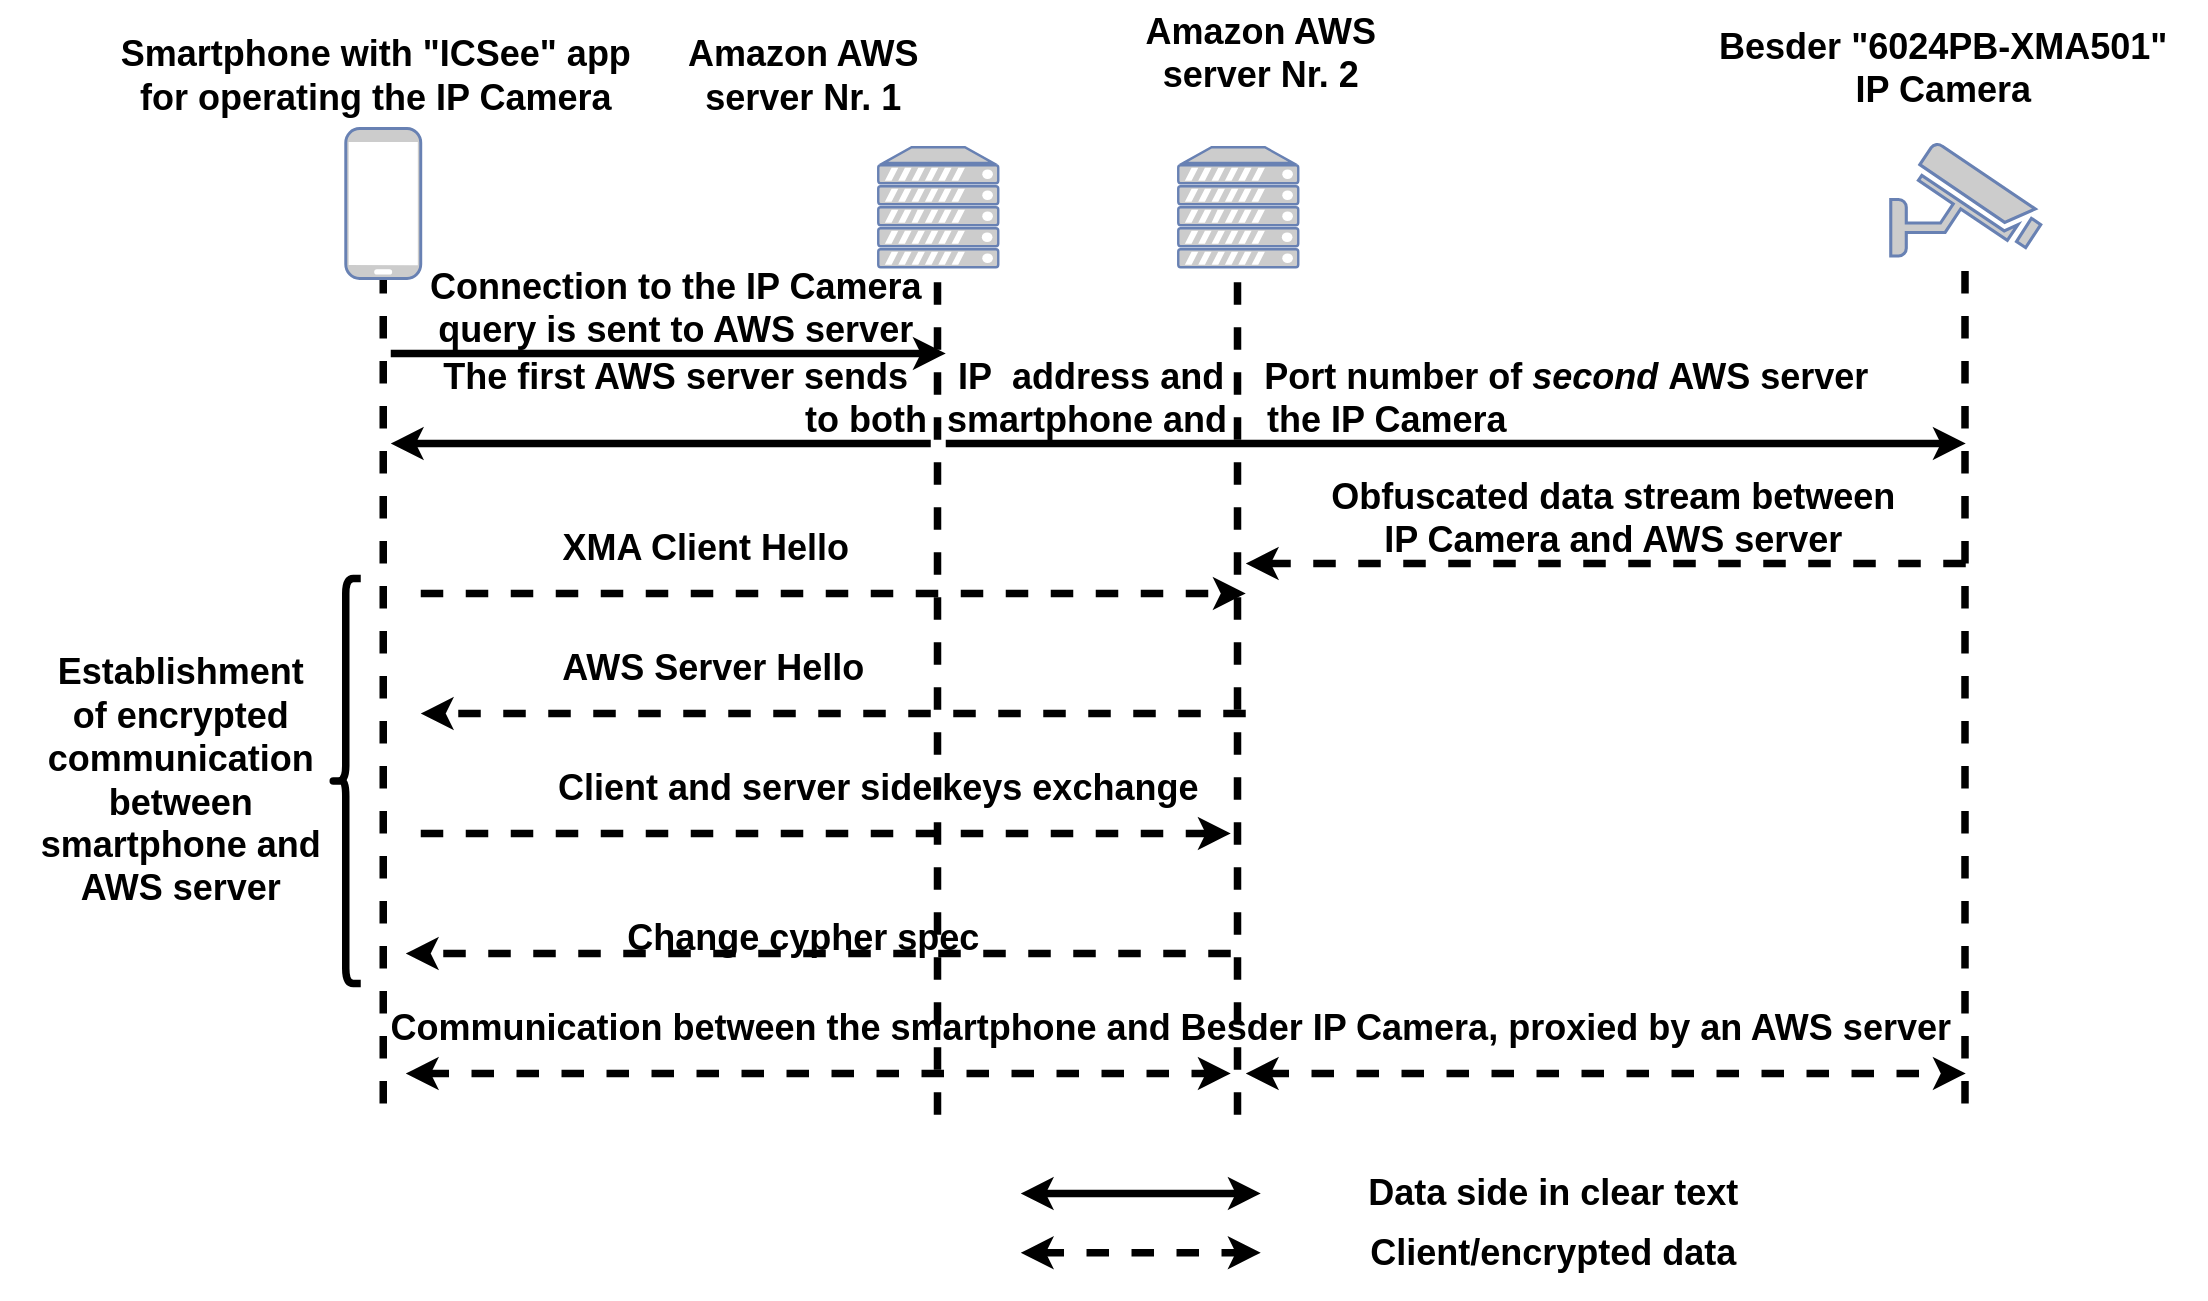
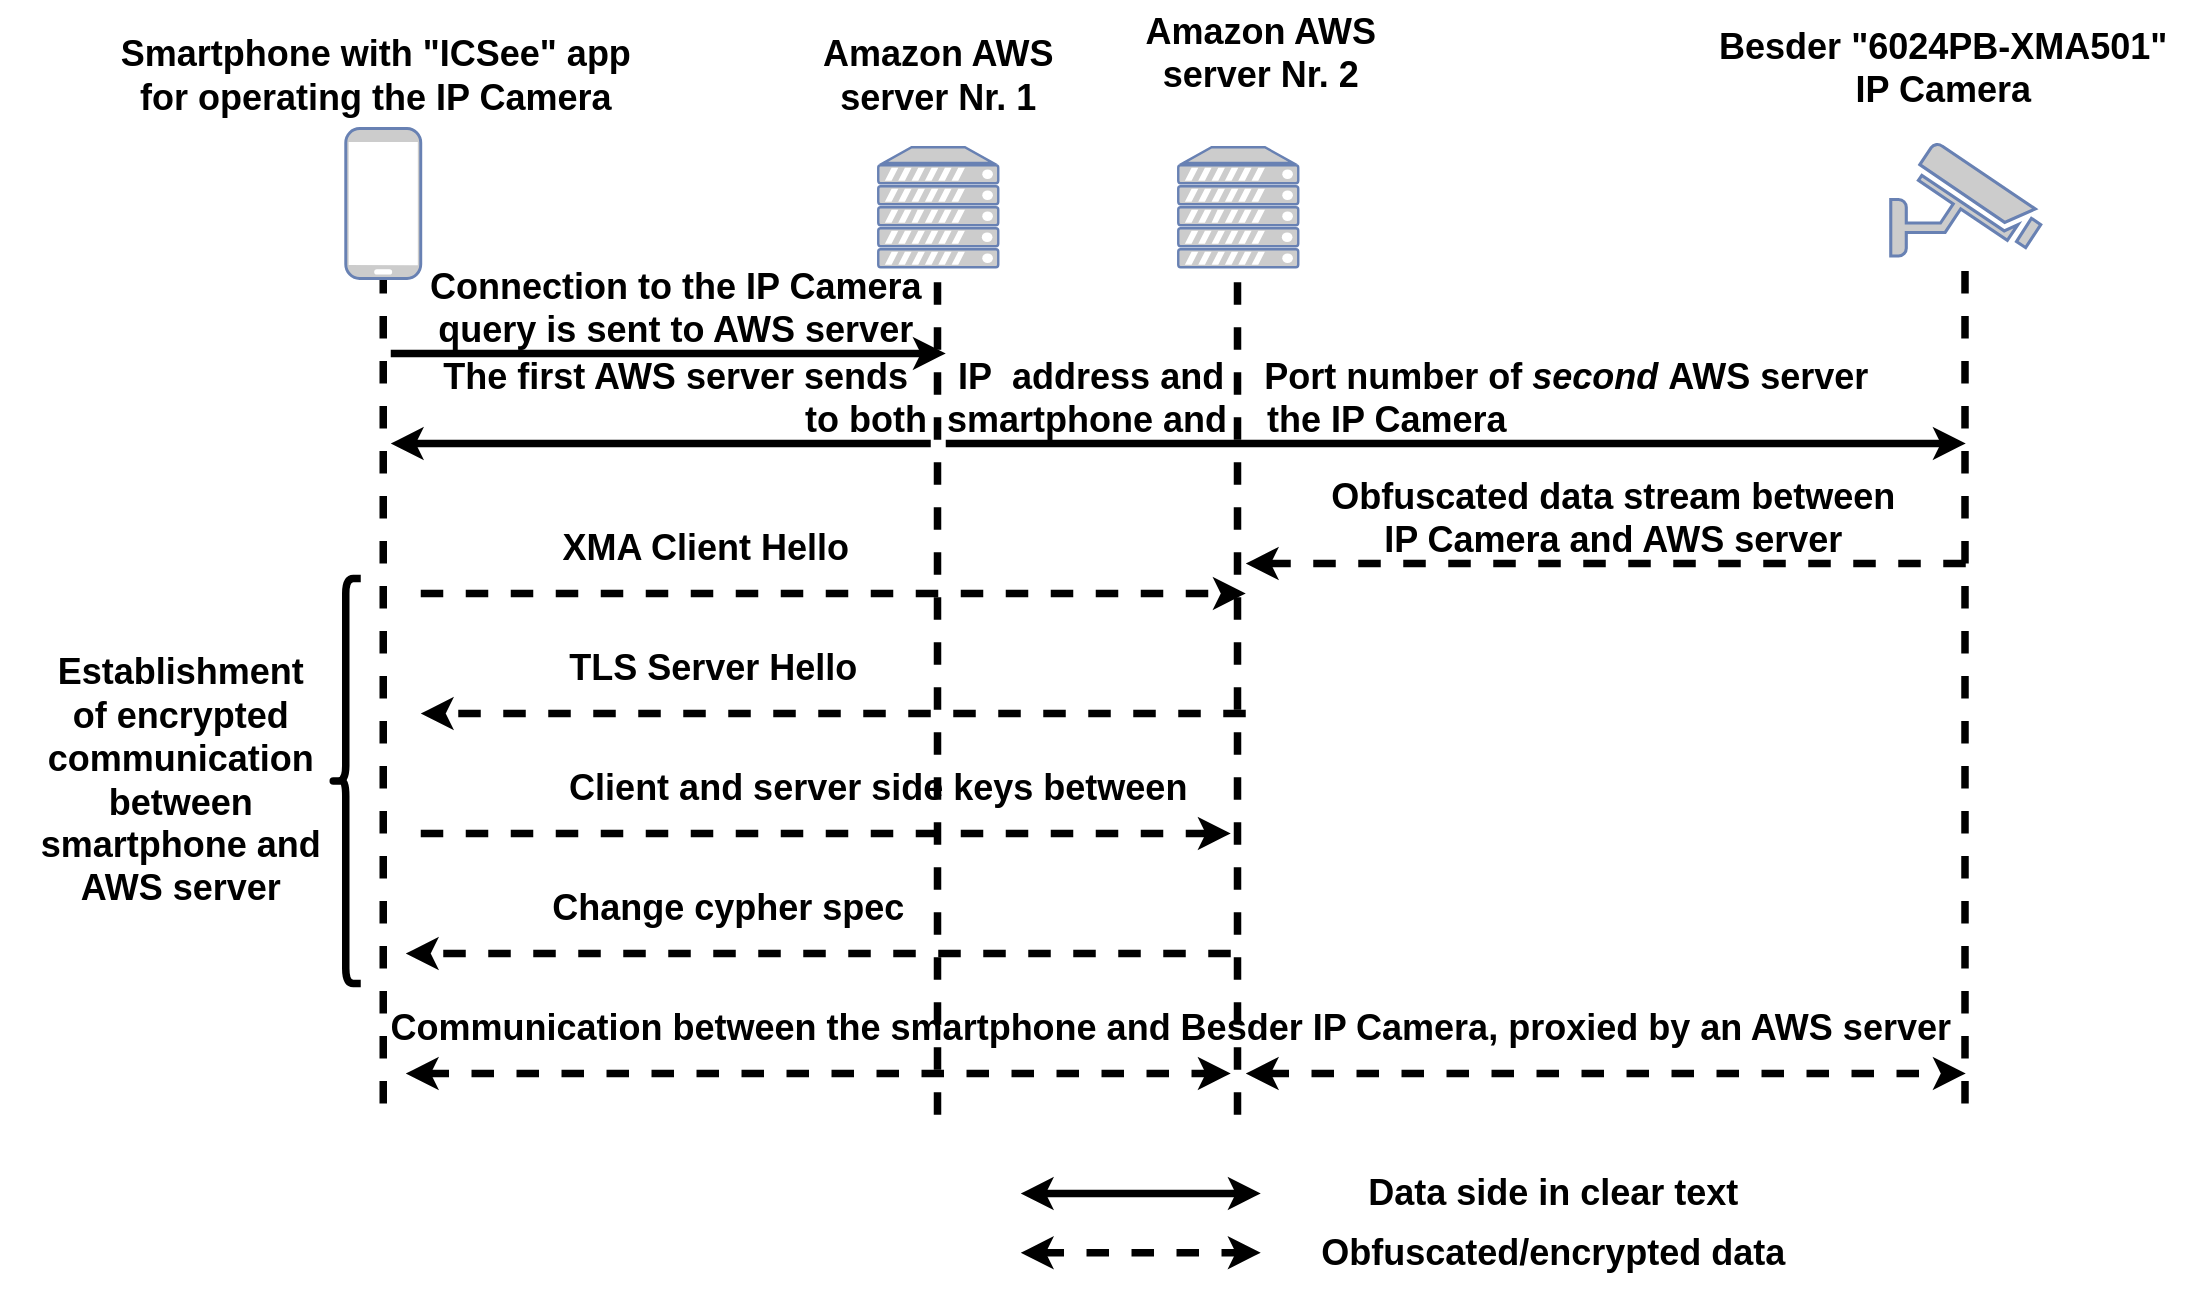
(803, 76) -> (938, 76)
(714, 668) -> (714, 668)
(879, 788) -> (879, 788)
(803, 938) -> (728, 908)
(1554, 1253) -> (1554, 1253)
